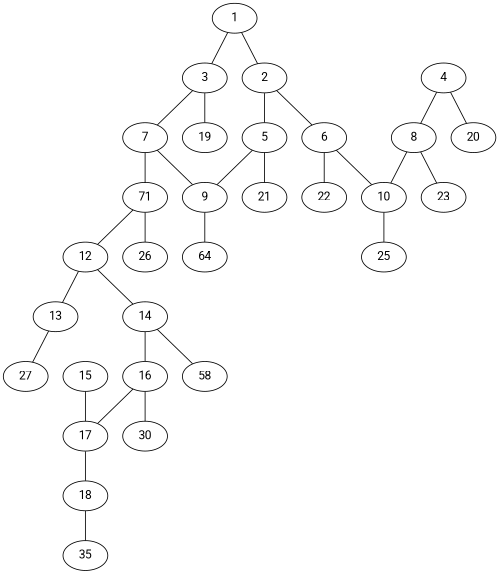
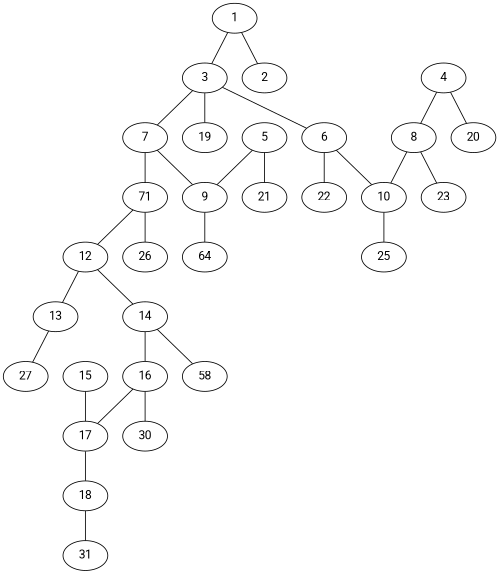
(265, 108) -> none
(294, 108) -> (264, 108)
(85, 556) -> (85, 556)
